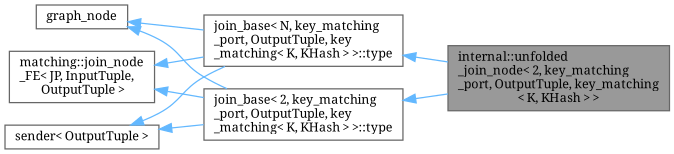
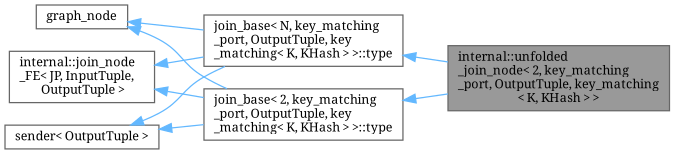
(82, 77) -> (82, 77)
